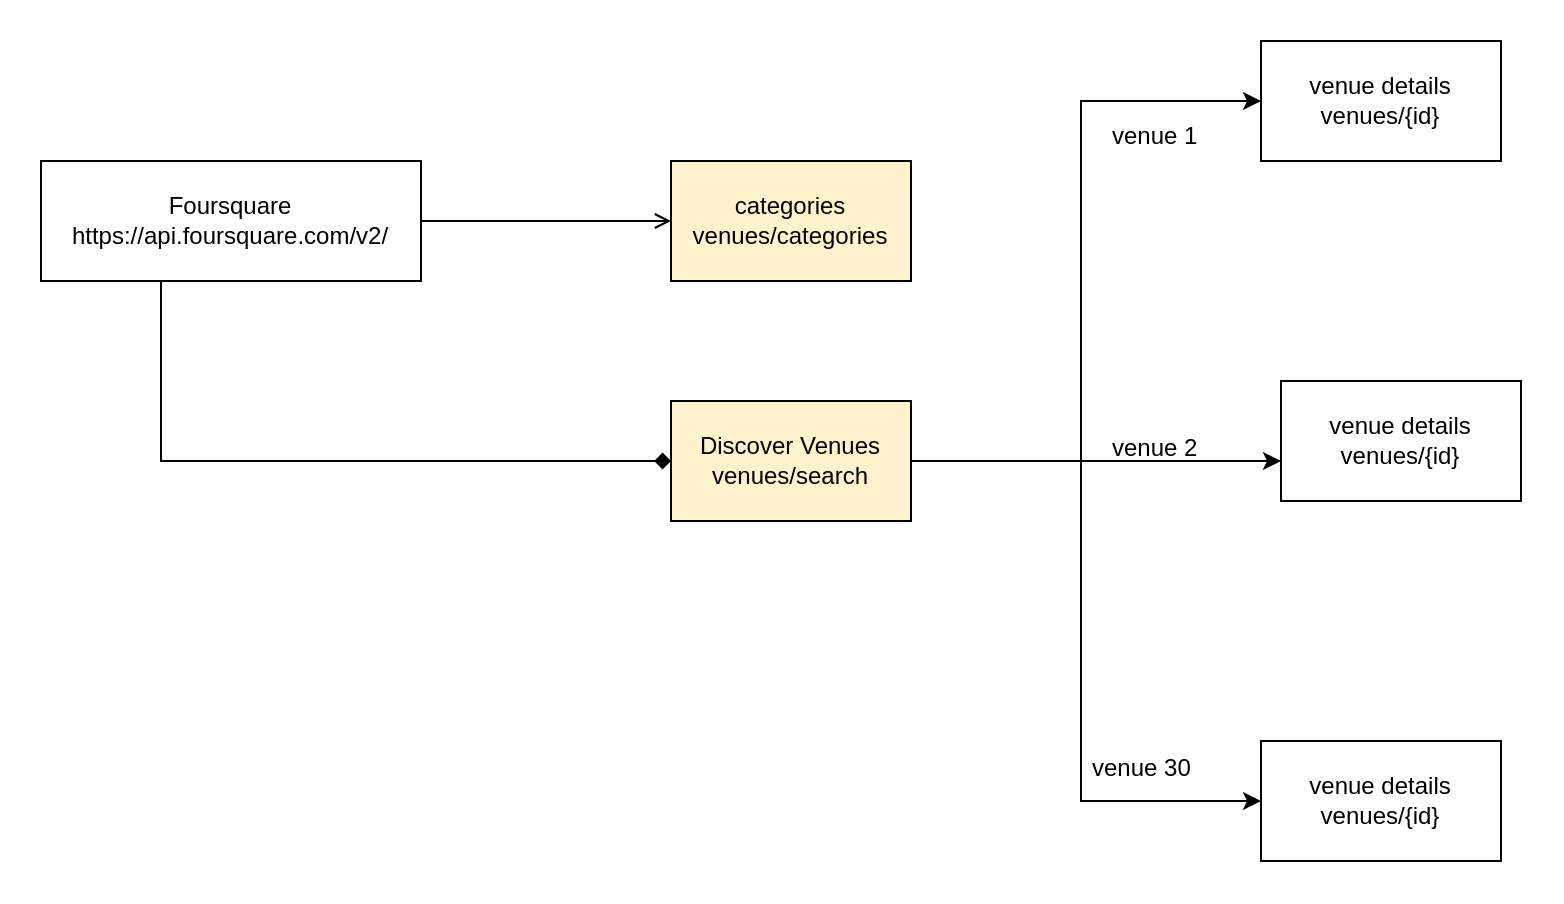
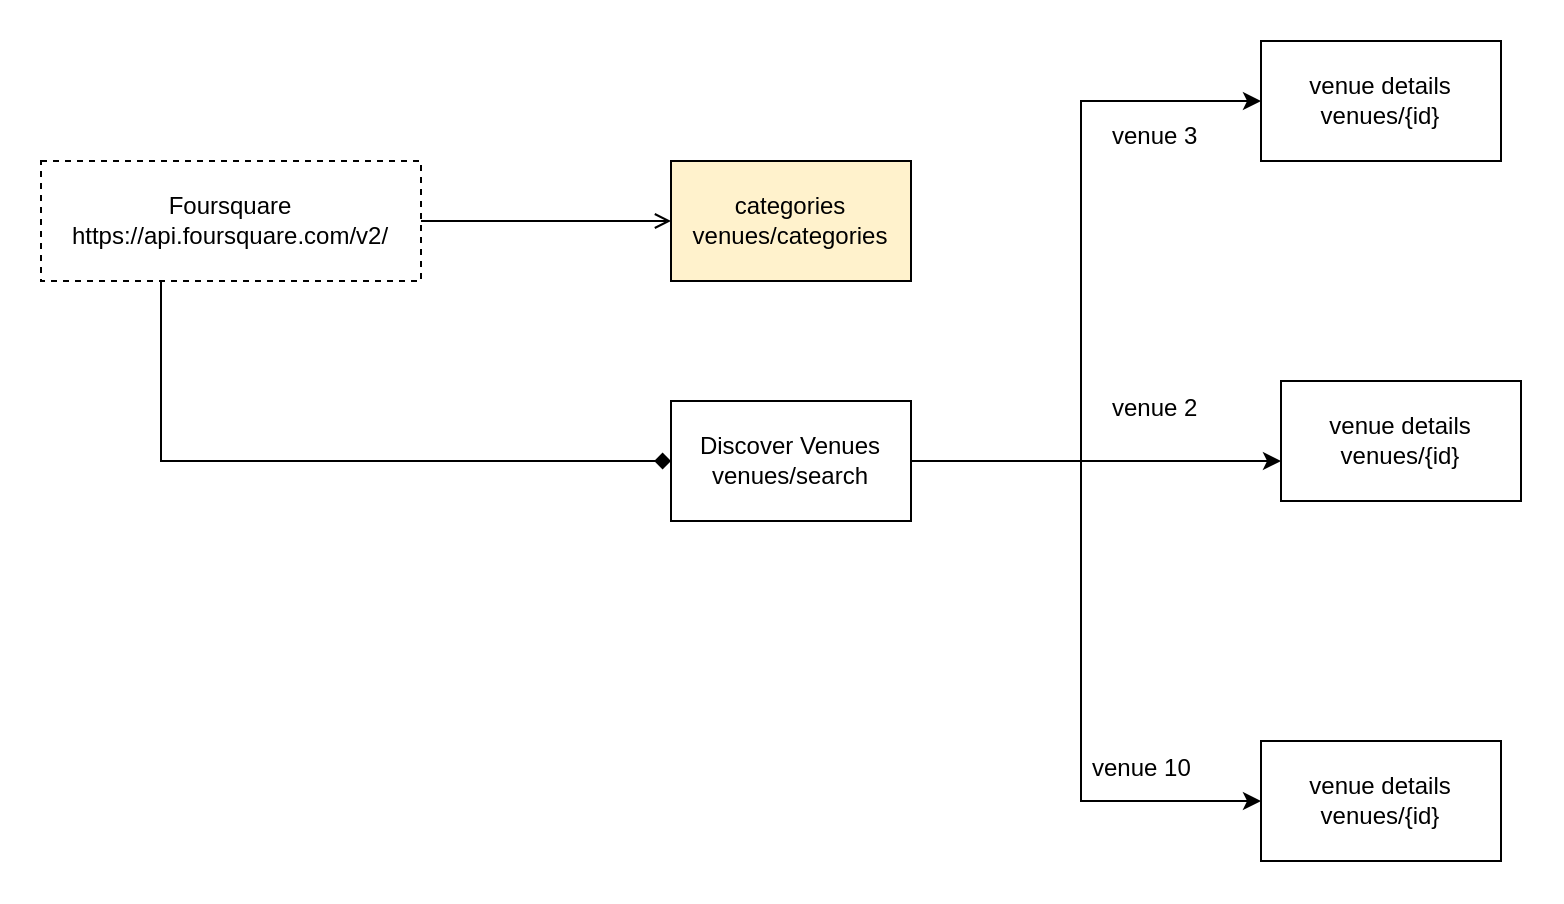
(1156, 136) -> (1156, 136)
(231, 221) -> (231, 221)
(1161, 447) -> (1161, 407)
(791, 461) -> (791, 461)
(1143, 768) -> (1143, 768)
